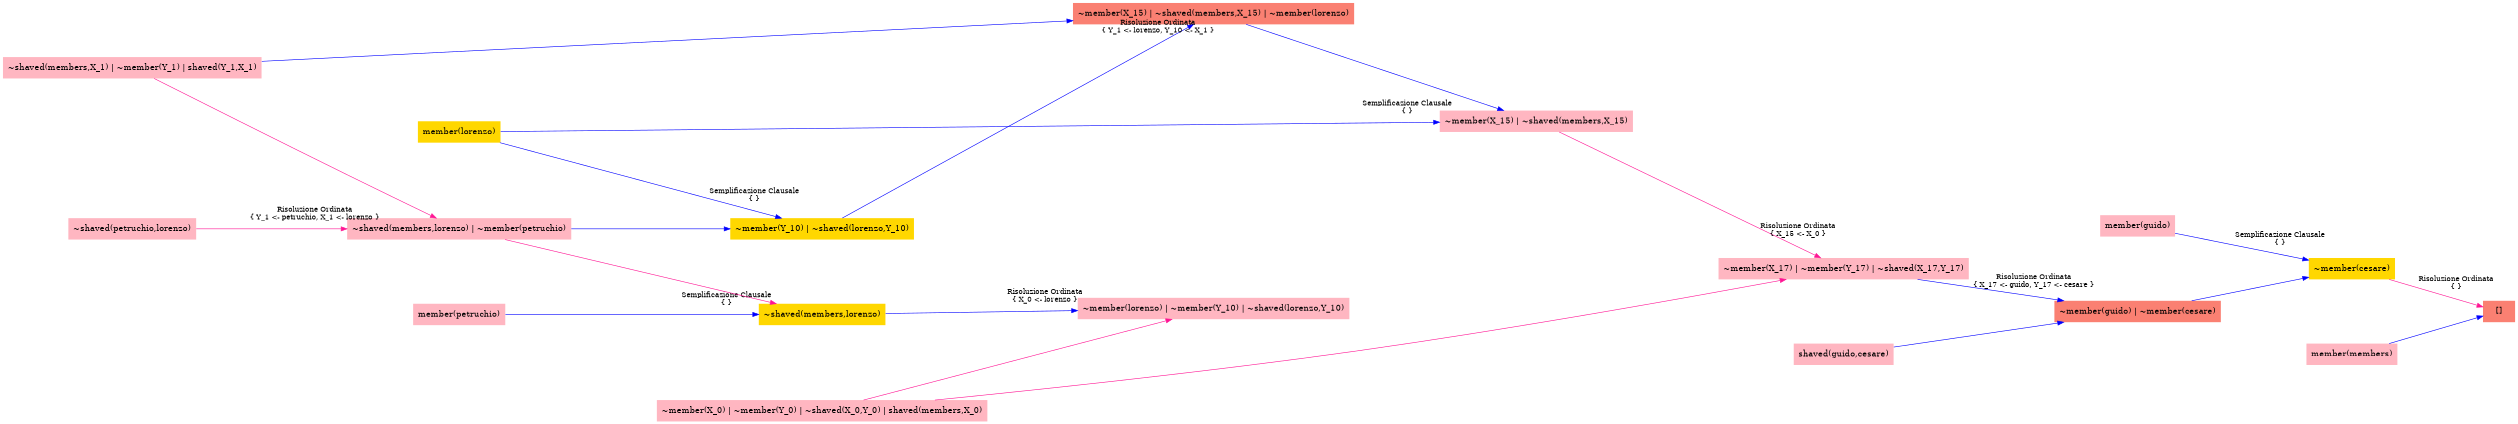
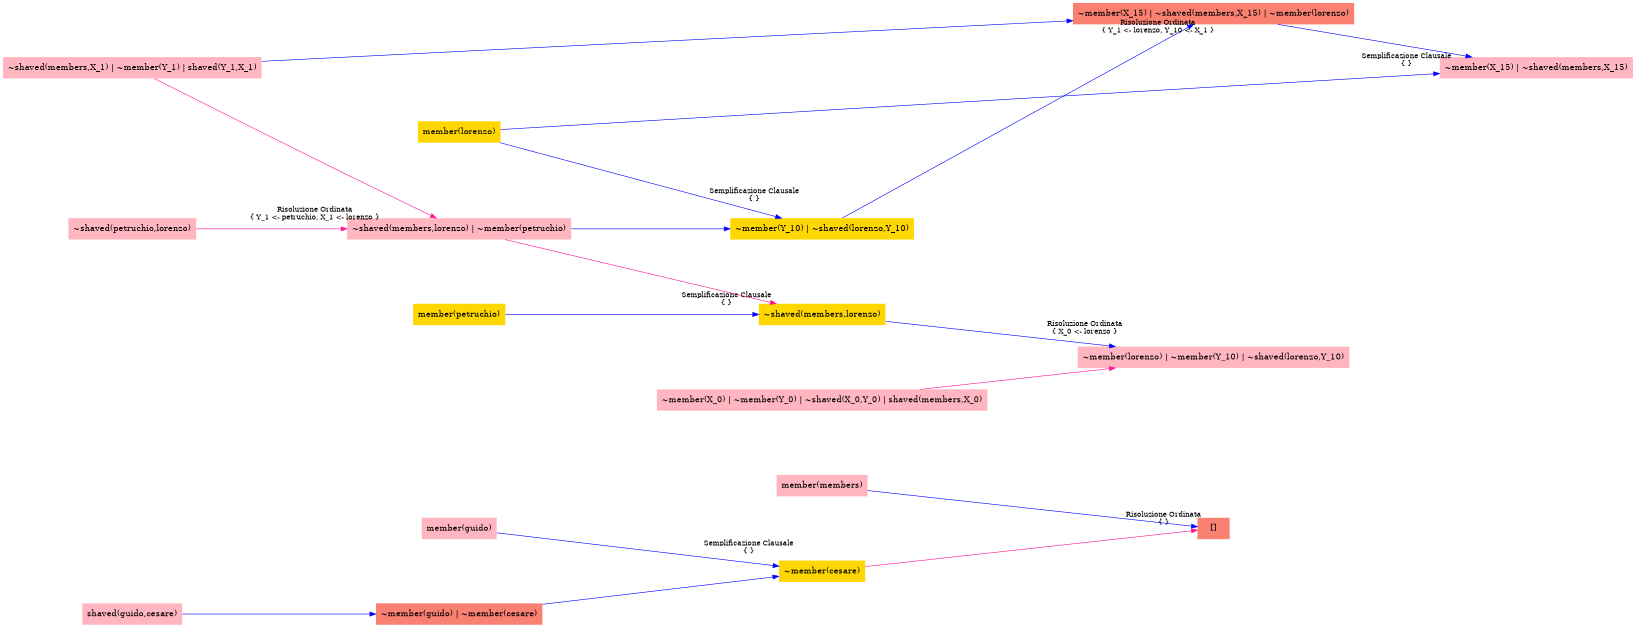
(1844, 269) -> none
(459, 314) -> (459, 314)
